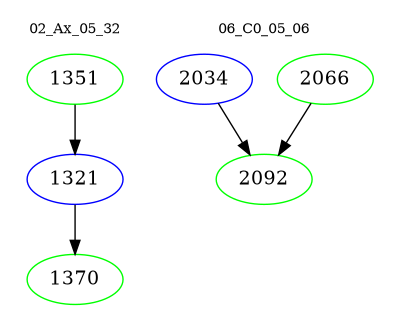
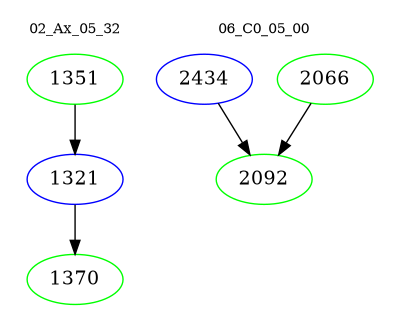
(264, 30) -> (264, 30)
(204, 79) -> (204, 79)
